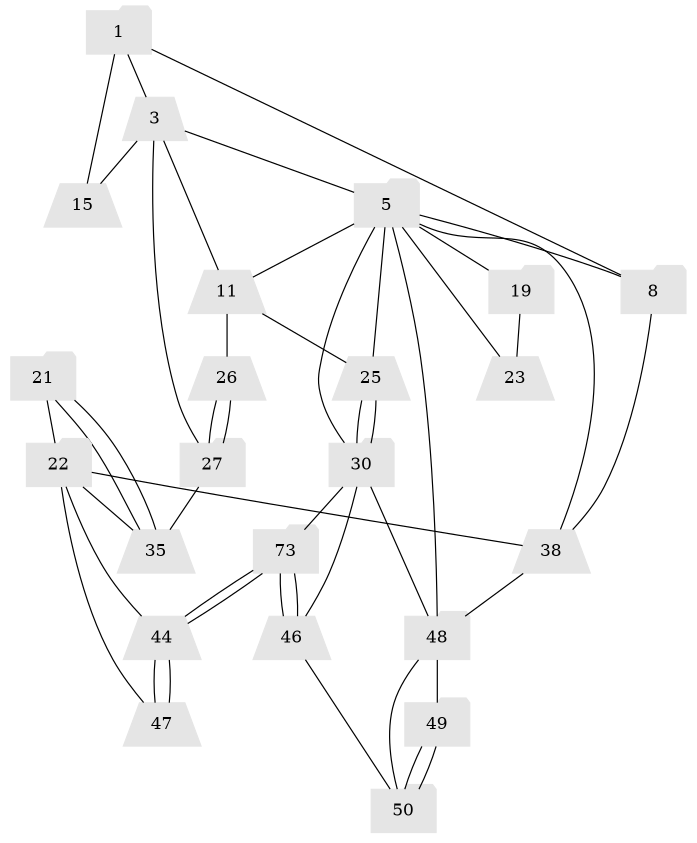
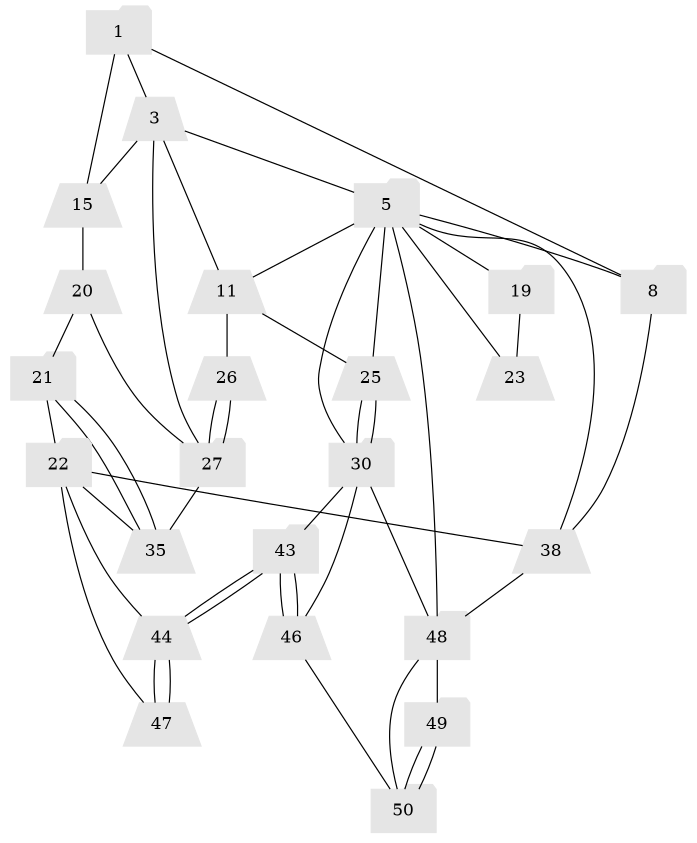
none -> (83, 292)
(286, 551) -> (286, 551)
